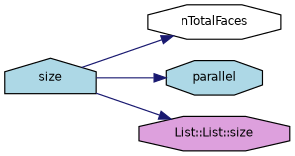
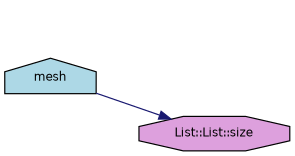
(214, 22) -> none
(50, 78) -> (50, 78)
(214, 78) -> none
